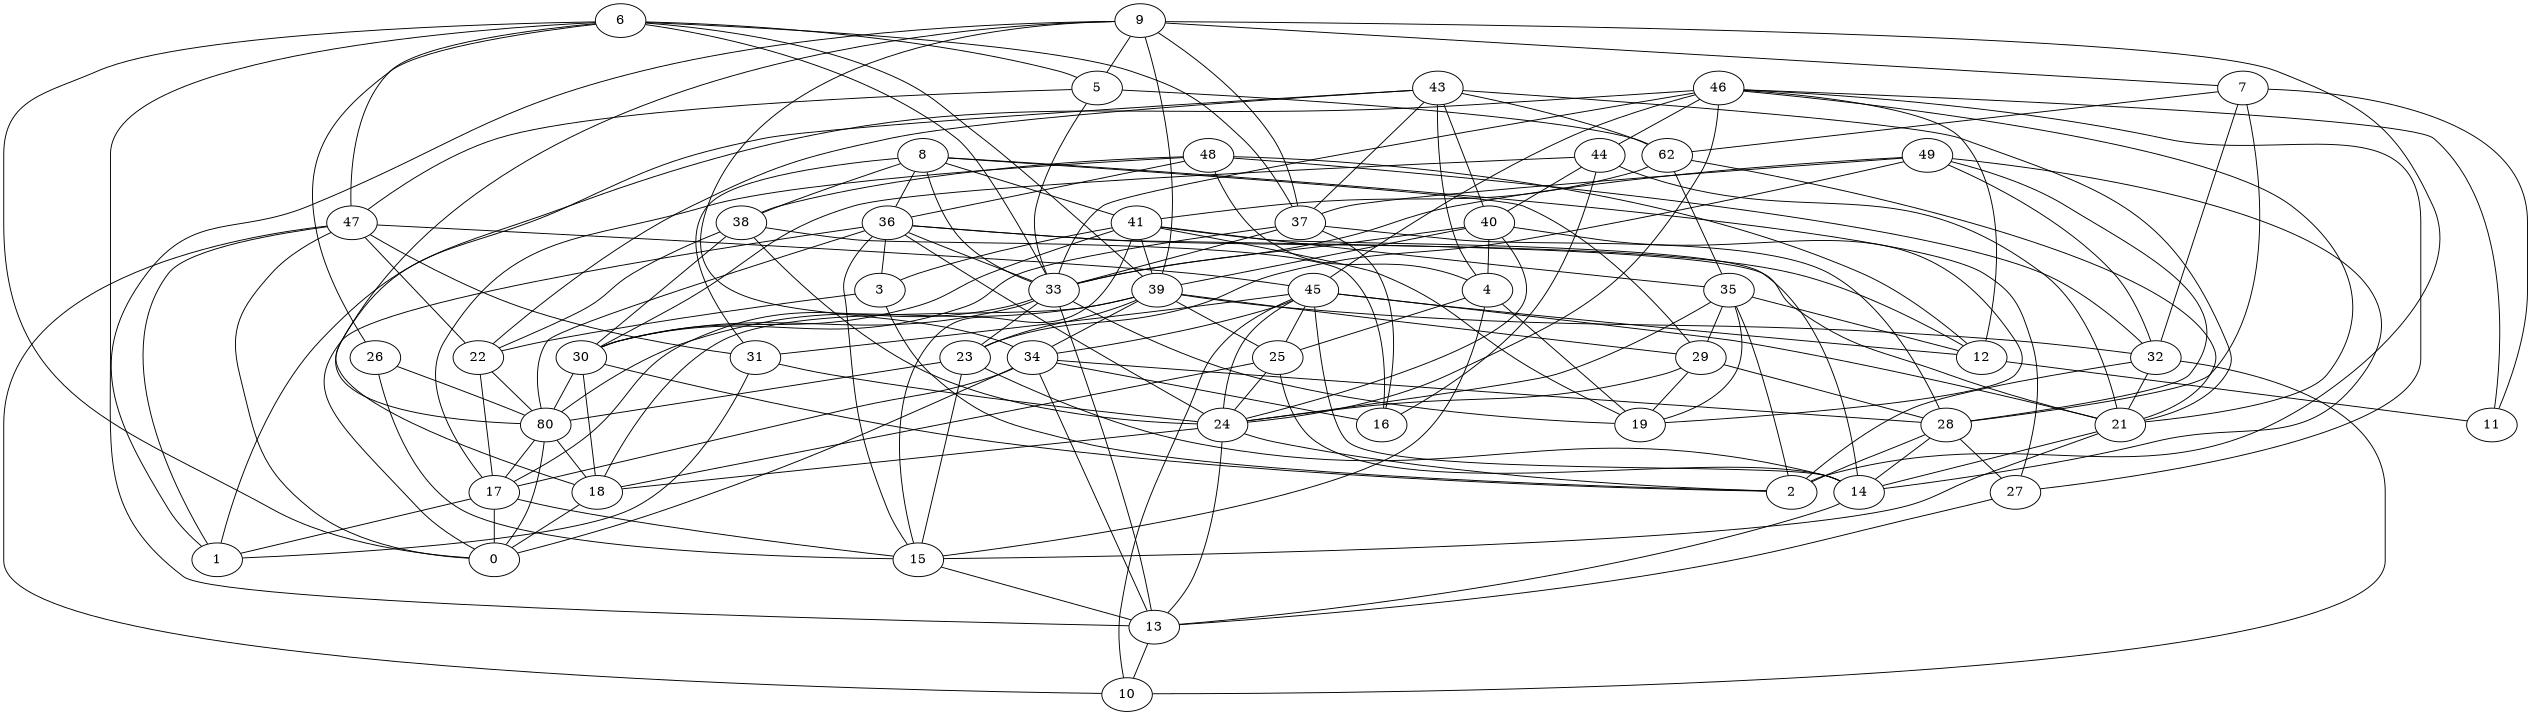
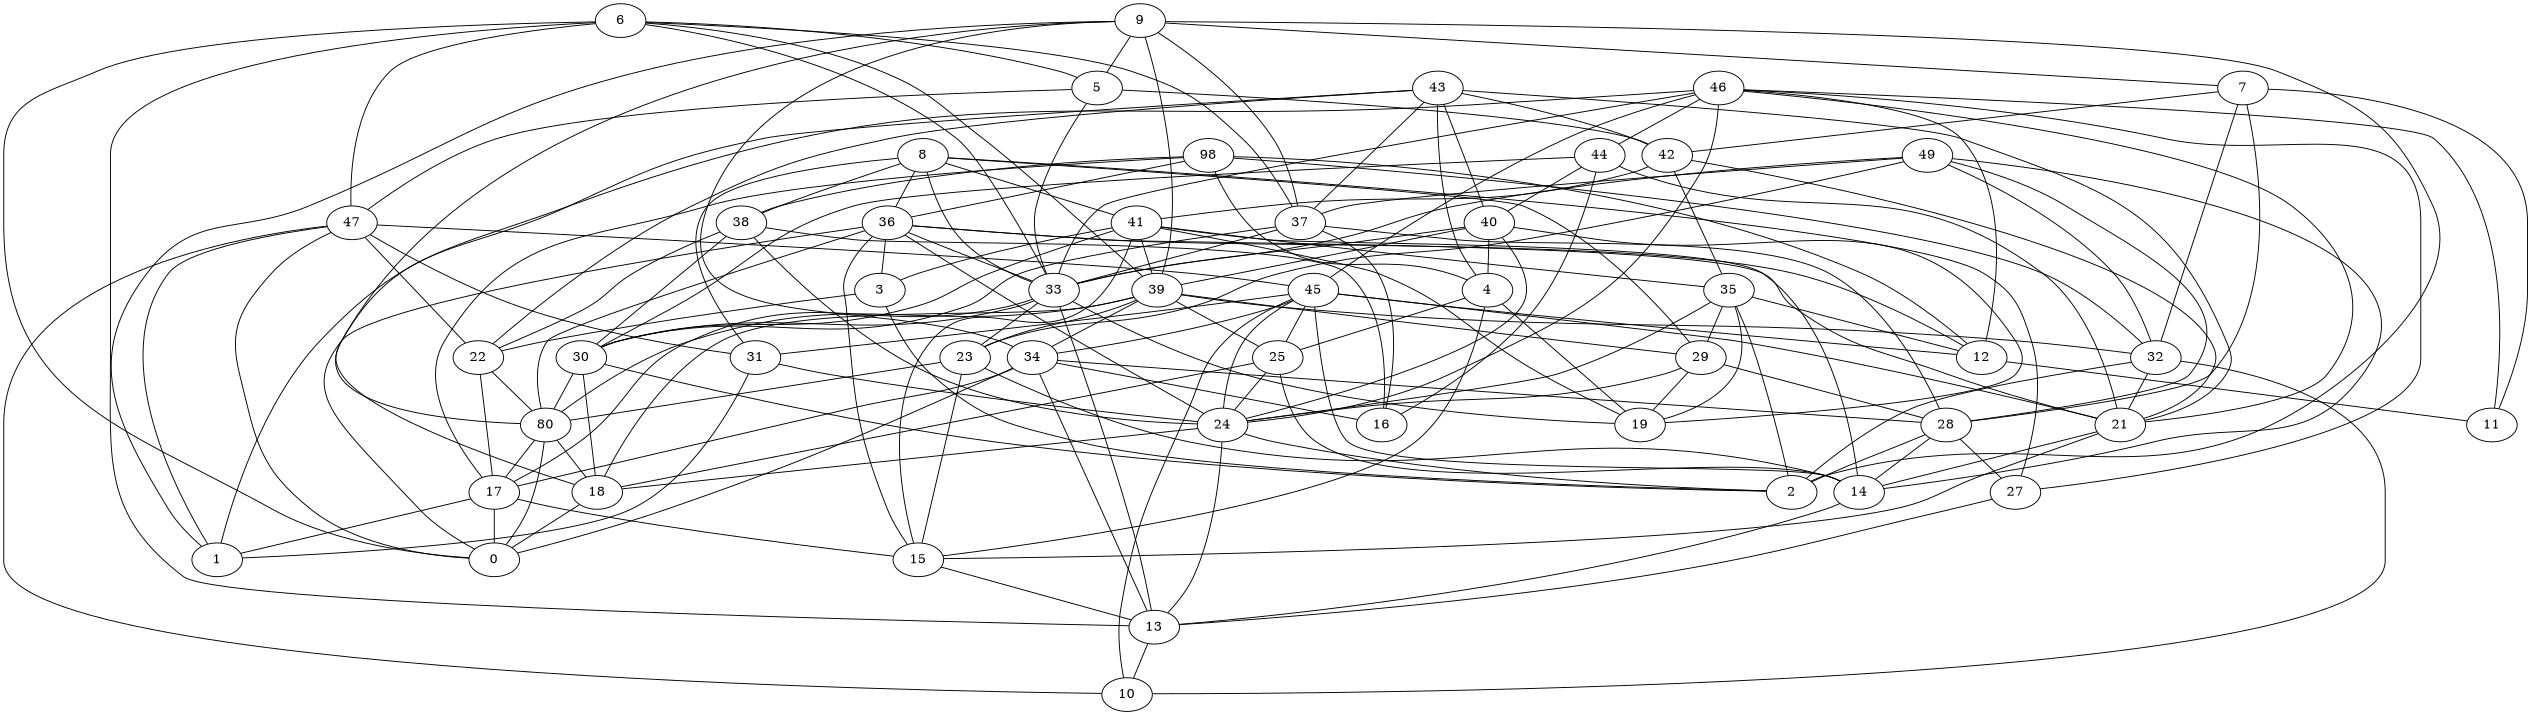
(1209, 155) -> (1209, 155)
(1667, 155) -> (1667, 155)
(375, 358) -> none
